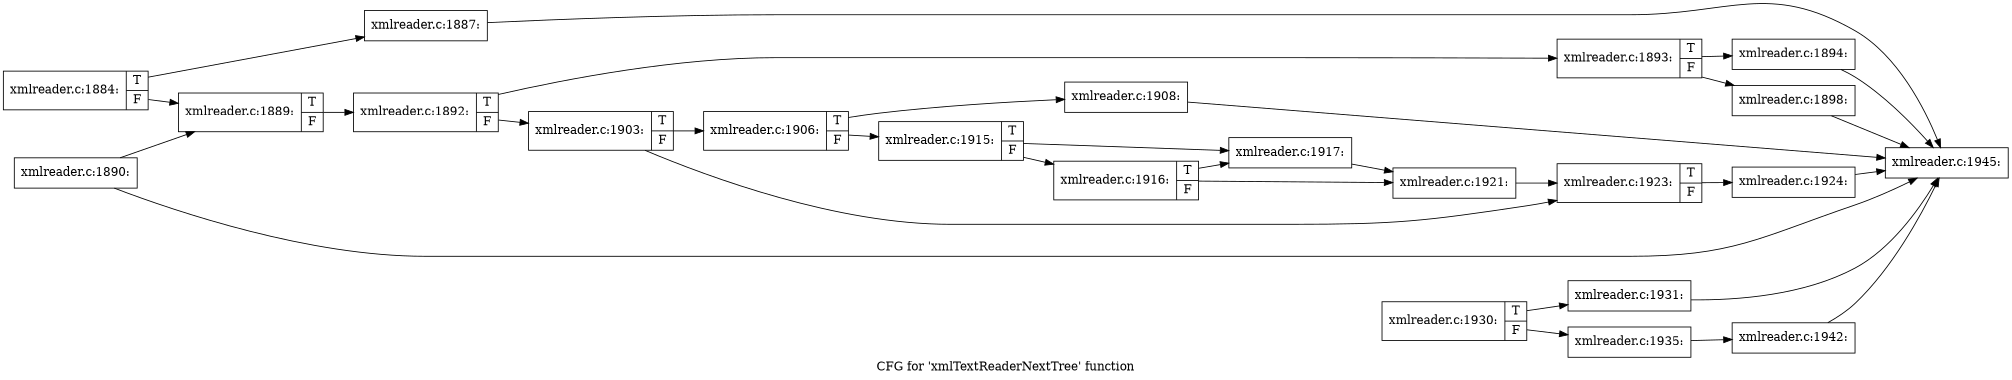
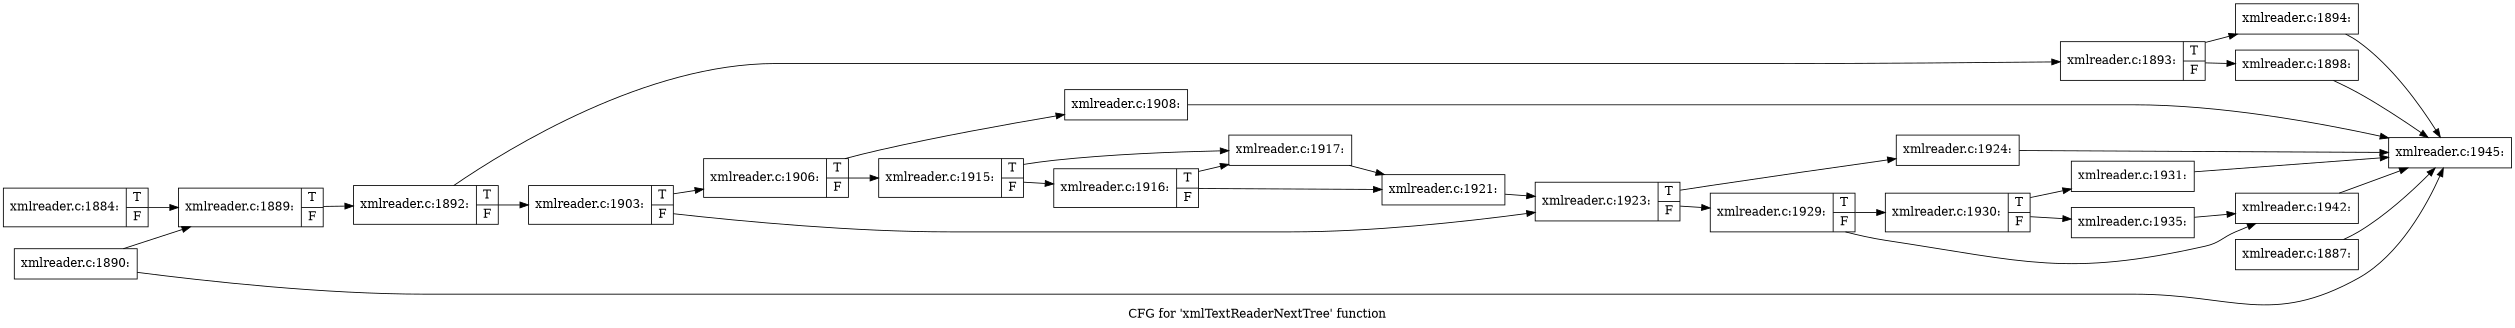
(252, 58) -> none
none -> (1783, 213)
